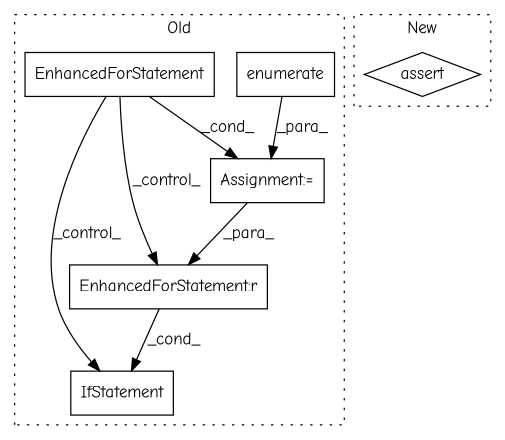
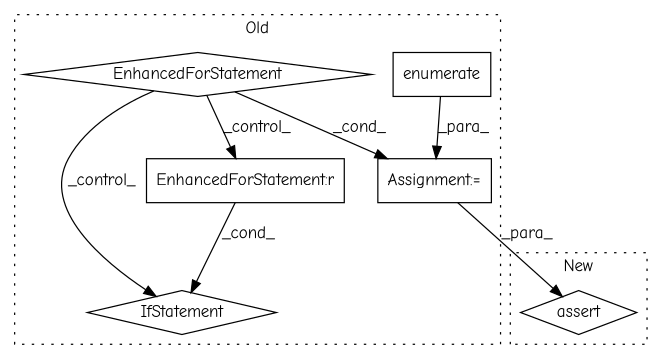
(120, 74) -> (198, 74)
(222, 229) -> (491, 233)
(122, 393) -> (182, 313)
